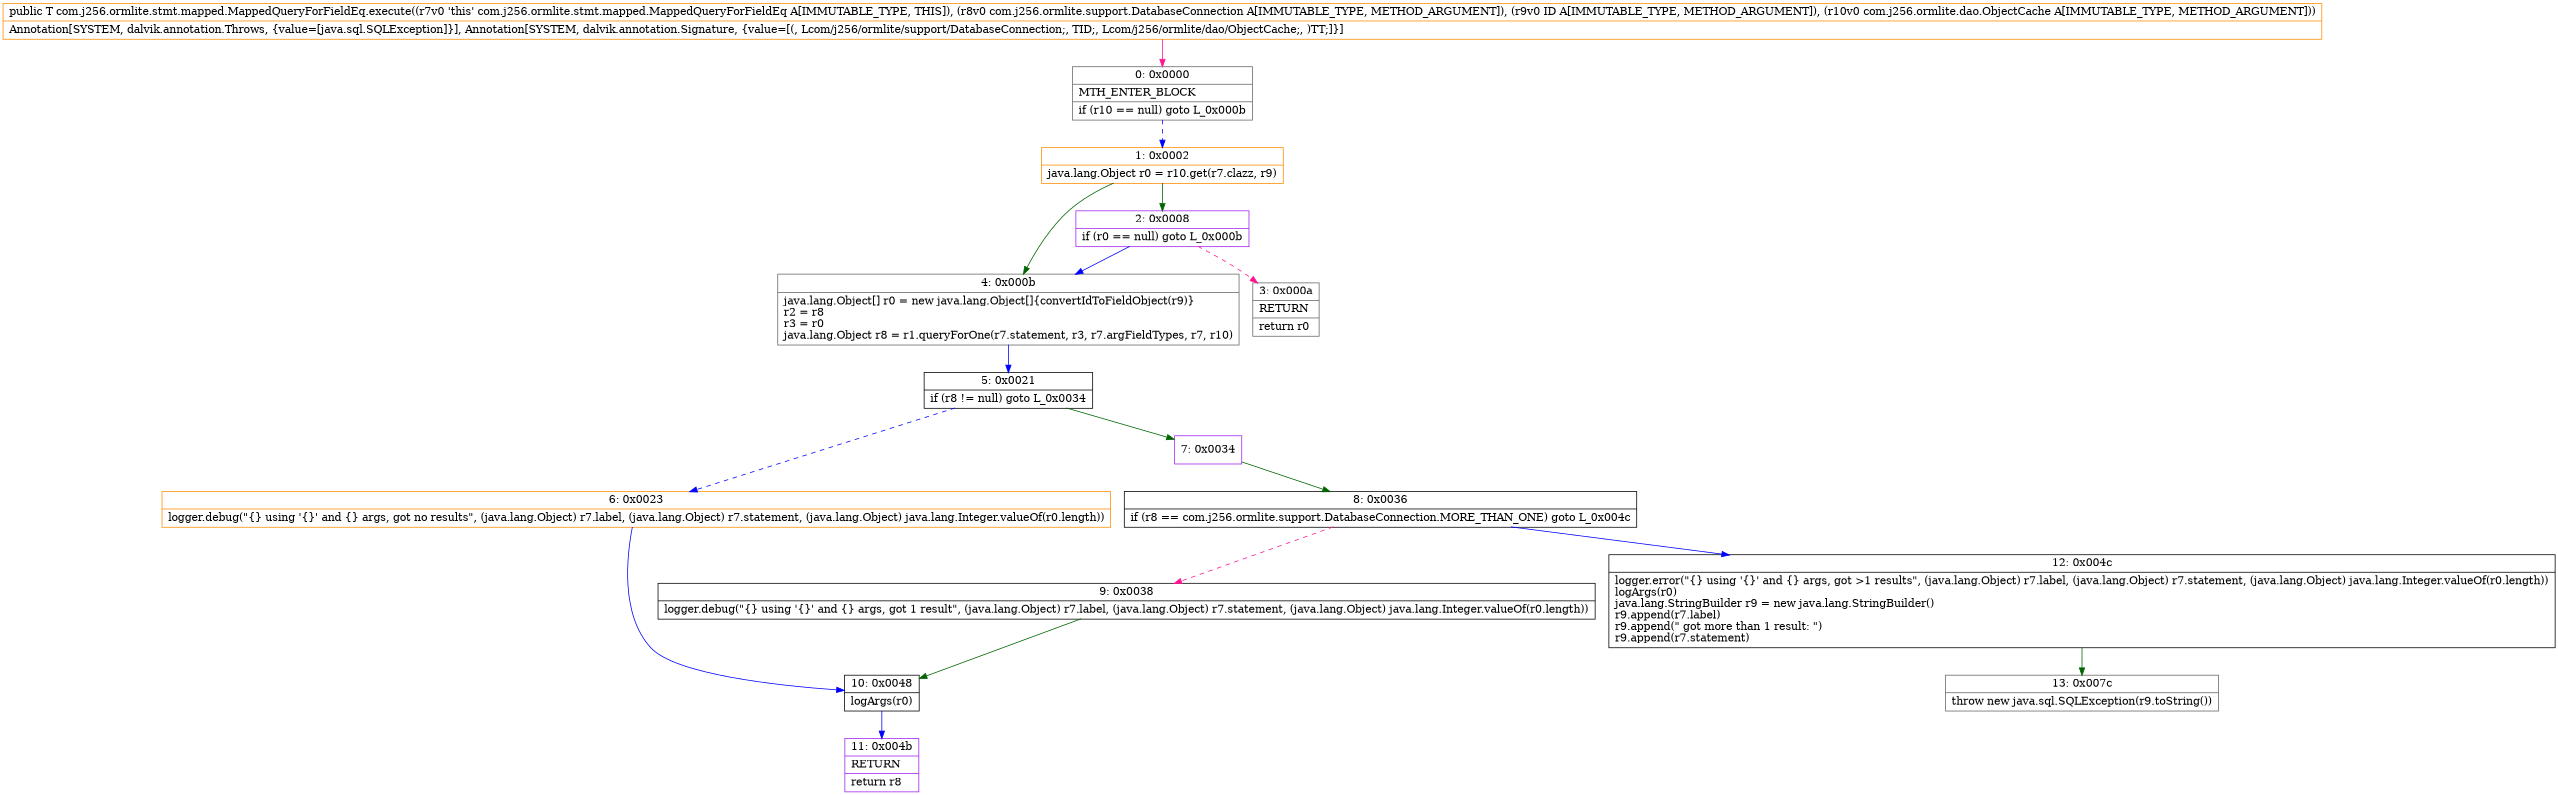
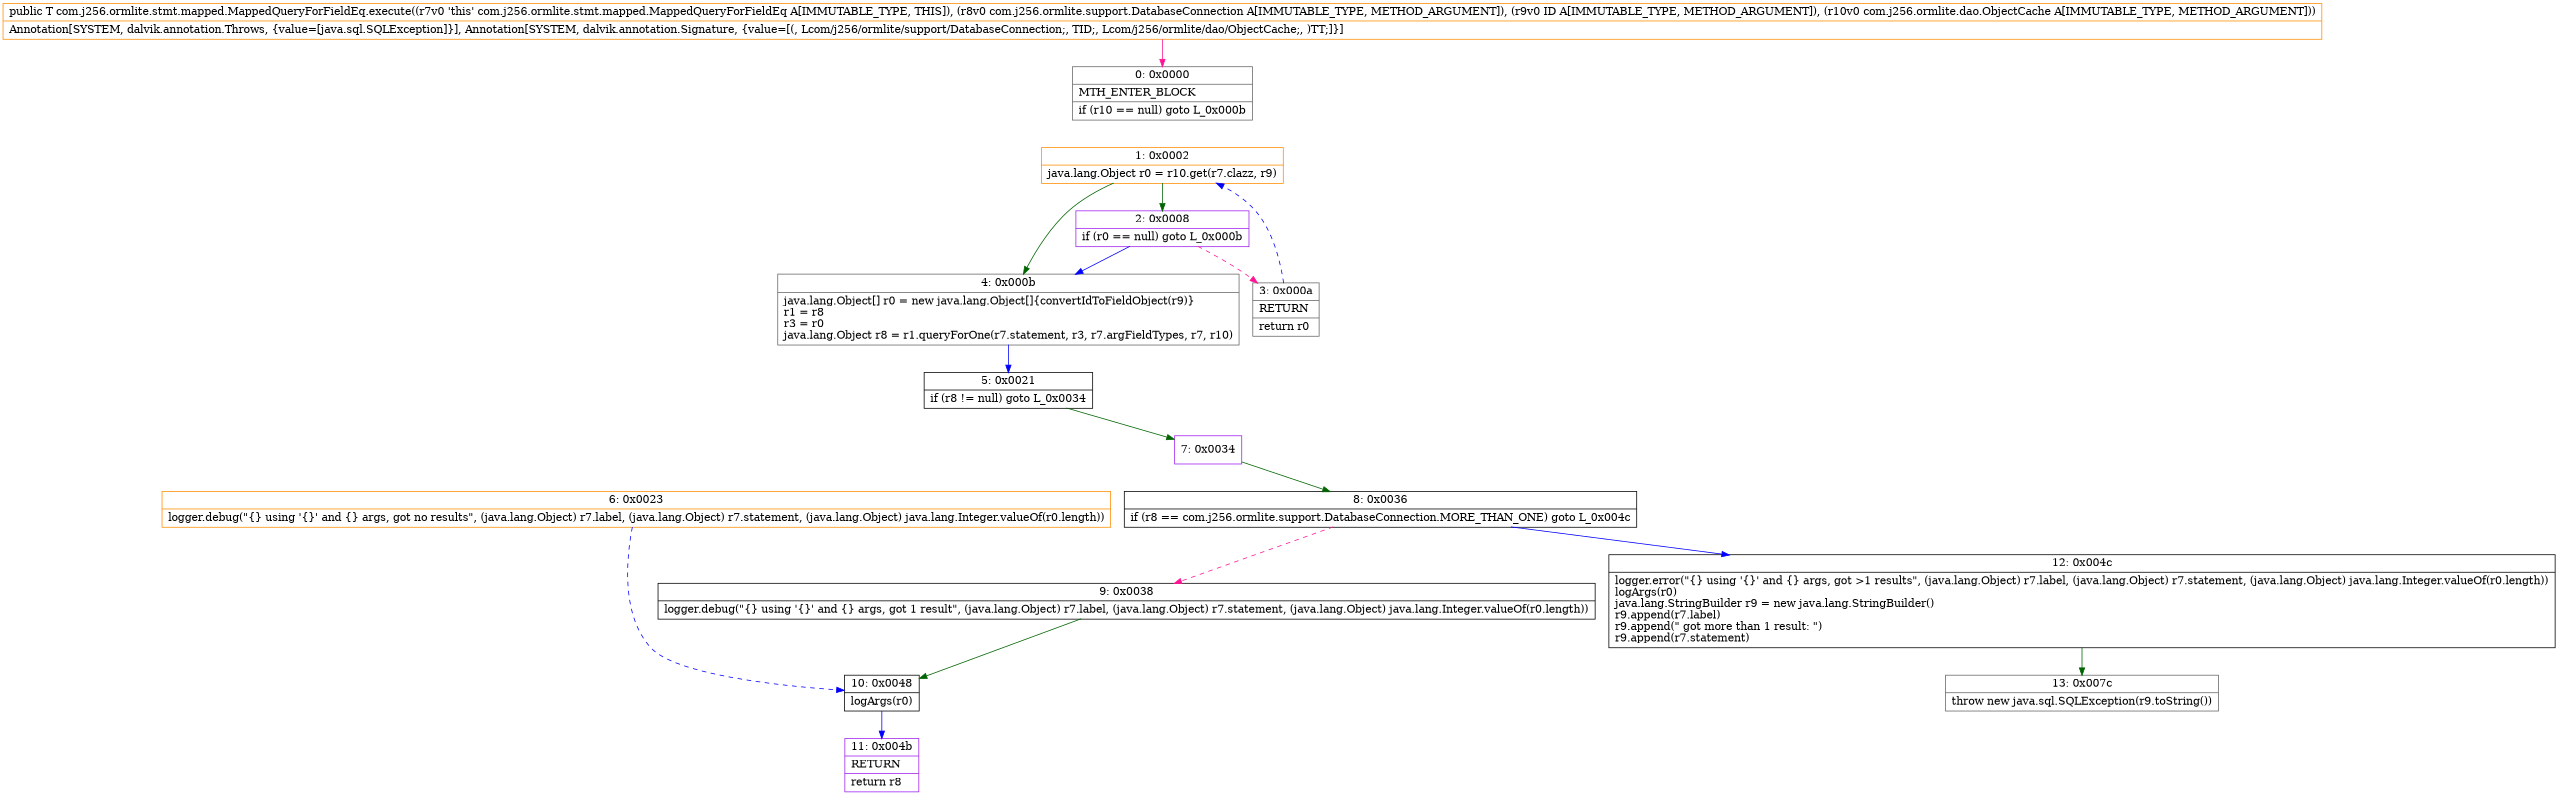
(1162, 130) -> (1266, 227)
(804, 313) -> (804, 313)
(826, 449) -> none
(680, 664) -> (680, 664)
